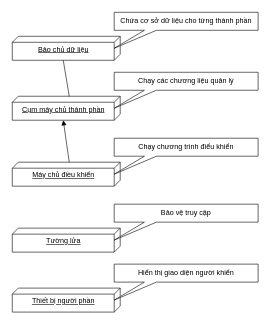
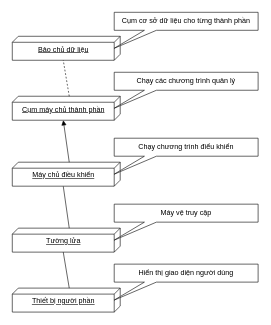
(186, 21) -> (186, 21)
(66, 79) -> (66, 79)
(186, 81) -> (186, 81)
none -> (66, 207)
(186, 213) -> (186, 213)
none -> (66, 271)
(186, 273) -> (186, 273)
